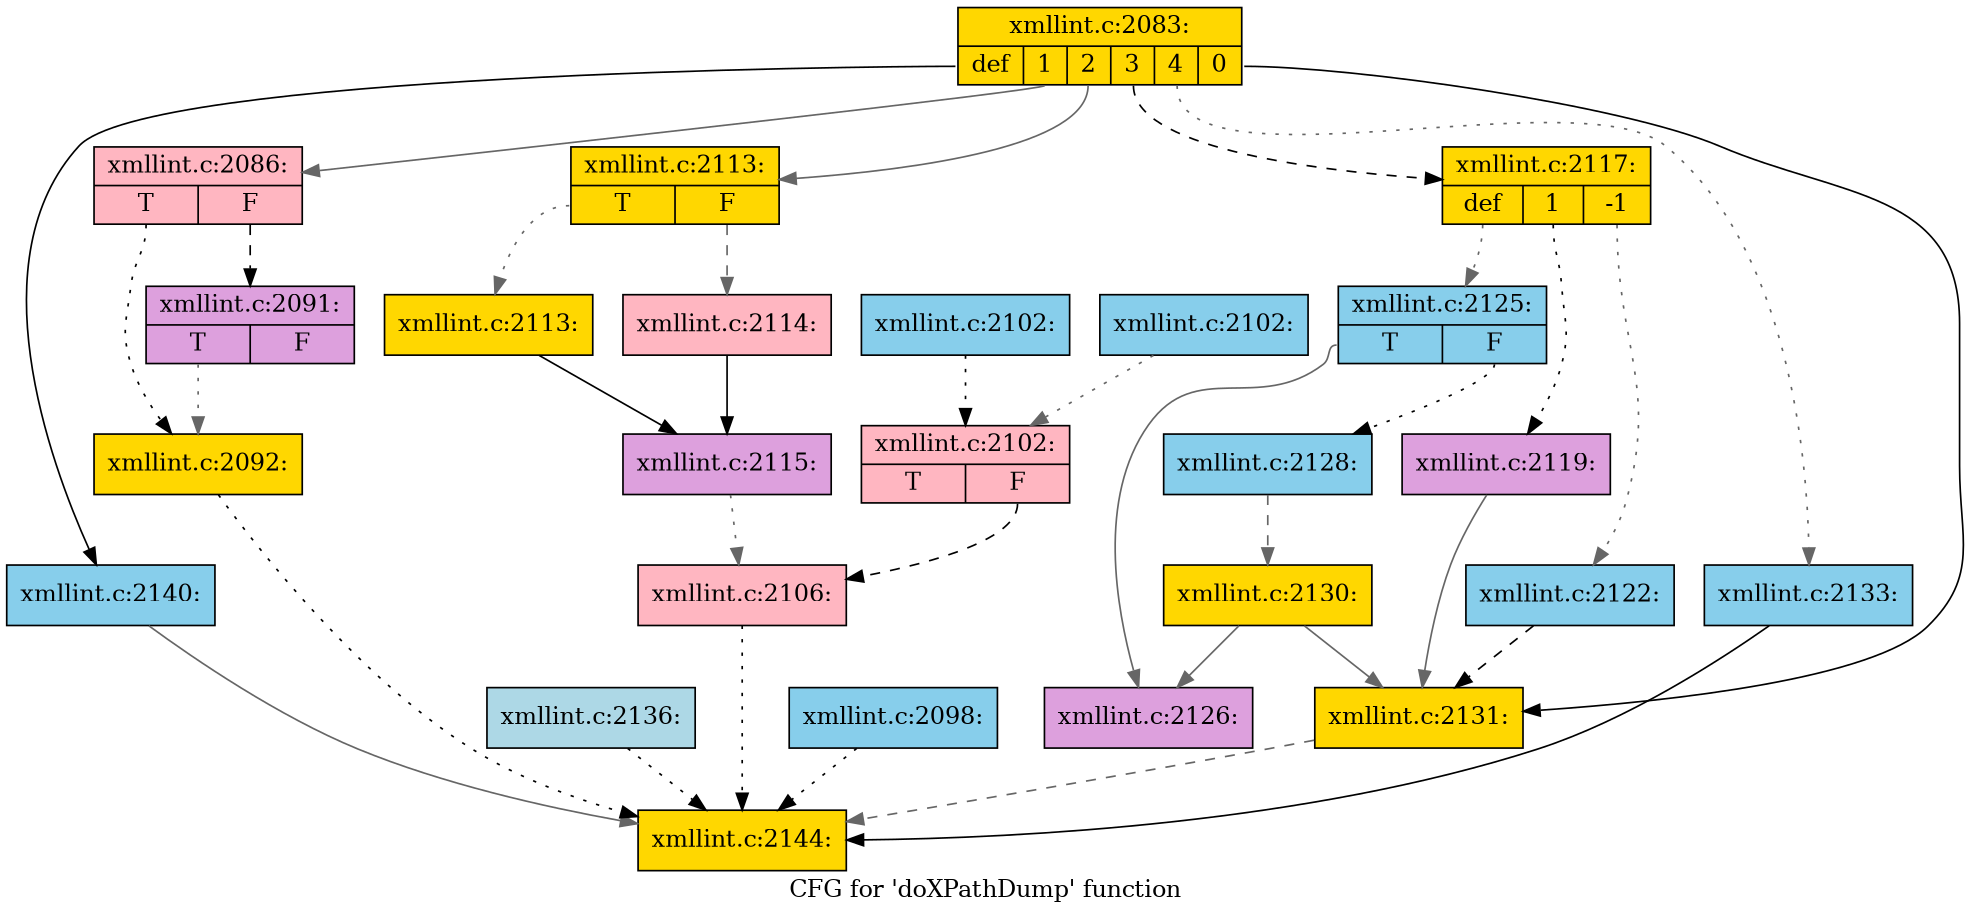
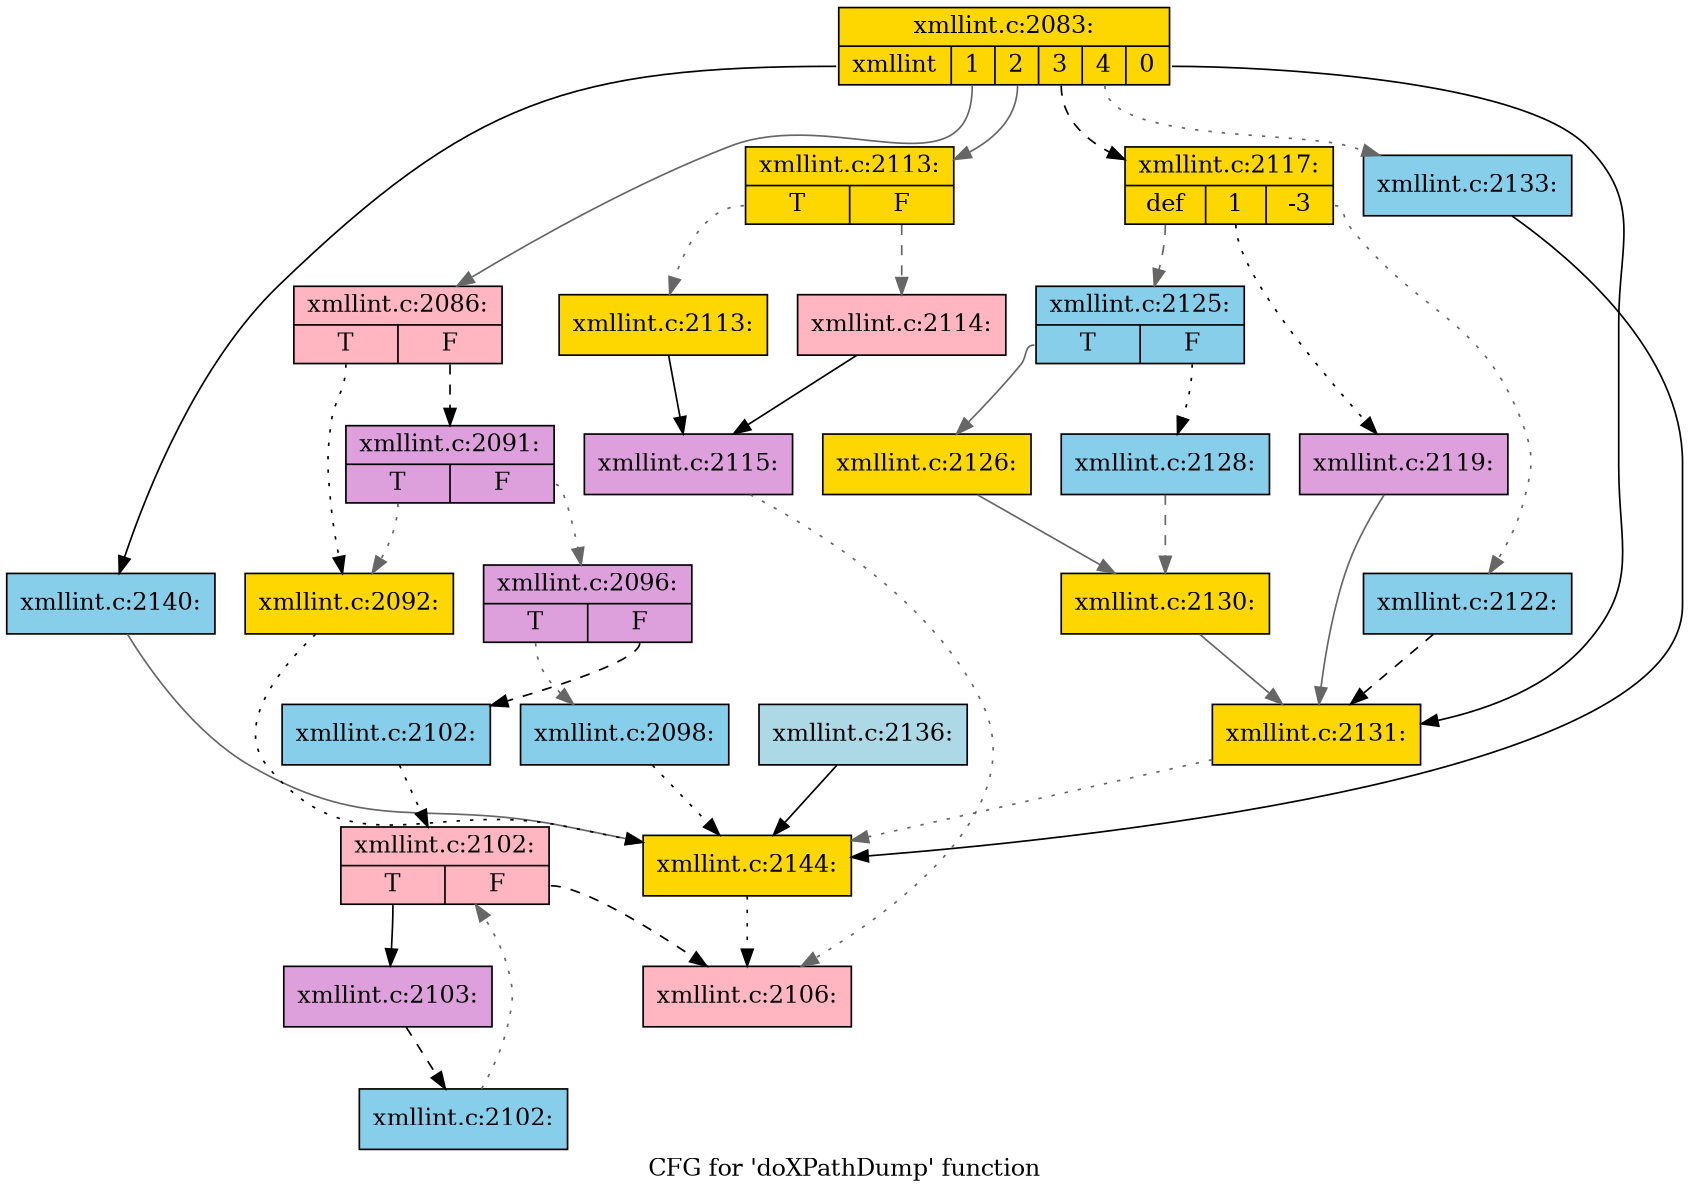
(991, 65) -> (895, 65)
(1617, 204) -> (1300, 204)
(1480, 248) -> (1164, 248)
none -> (588, 604)
(1214, 651) -> (1039, 530)
(742, 709) -> (747, 923)
(1149, 718) -> (927, 464)
(660, 774) -> (811, 794)
(1089, 781) -> (1040, 798)
none -> (388, 997)
